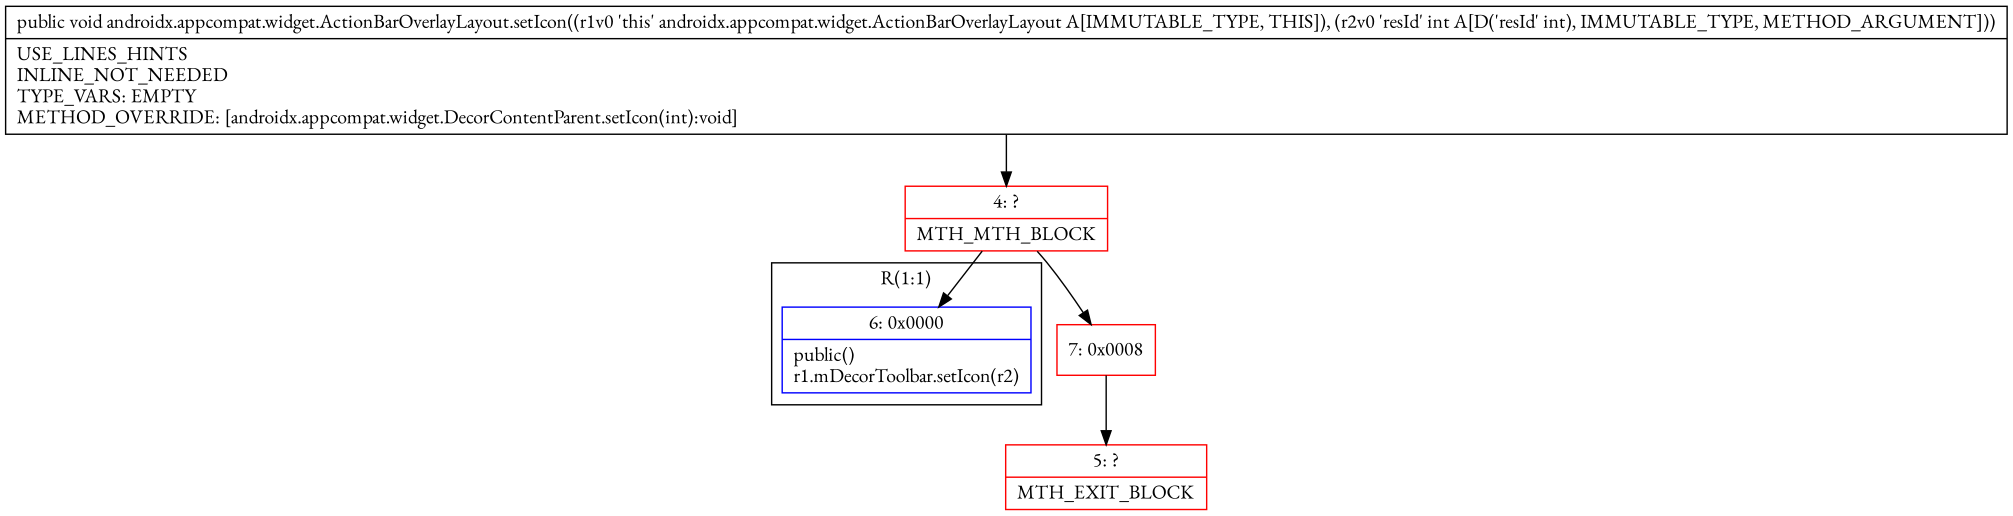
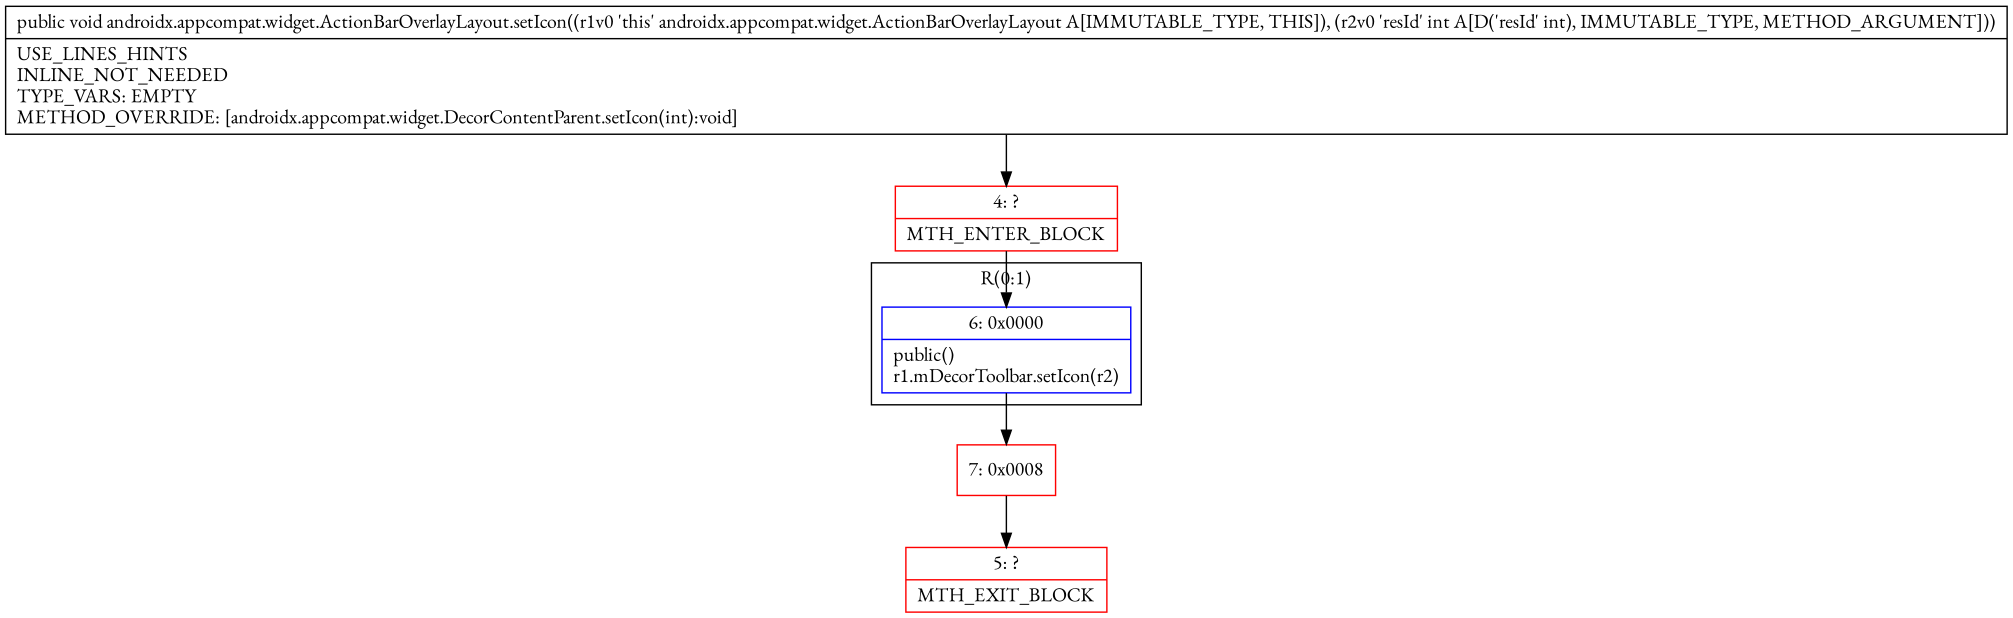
(1006, 234) -> (1006, 234)
(907, 279) -> (1006, 279)
(1061, 281) -> (1006, 413)
